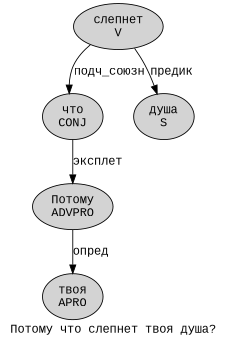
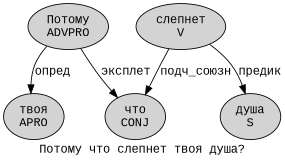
(73, 157) -> (95, 70)
